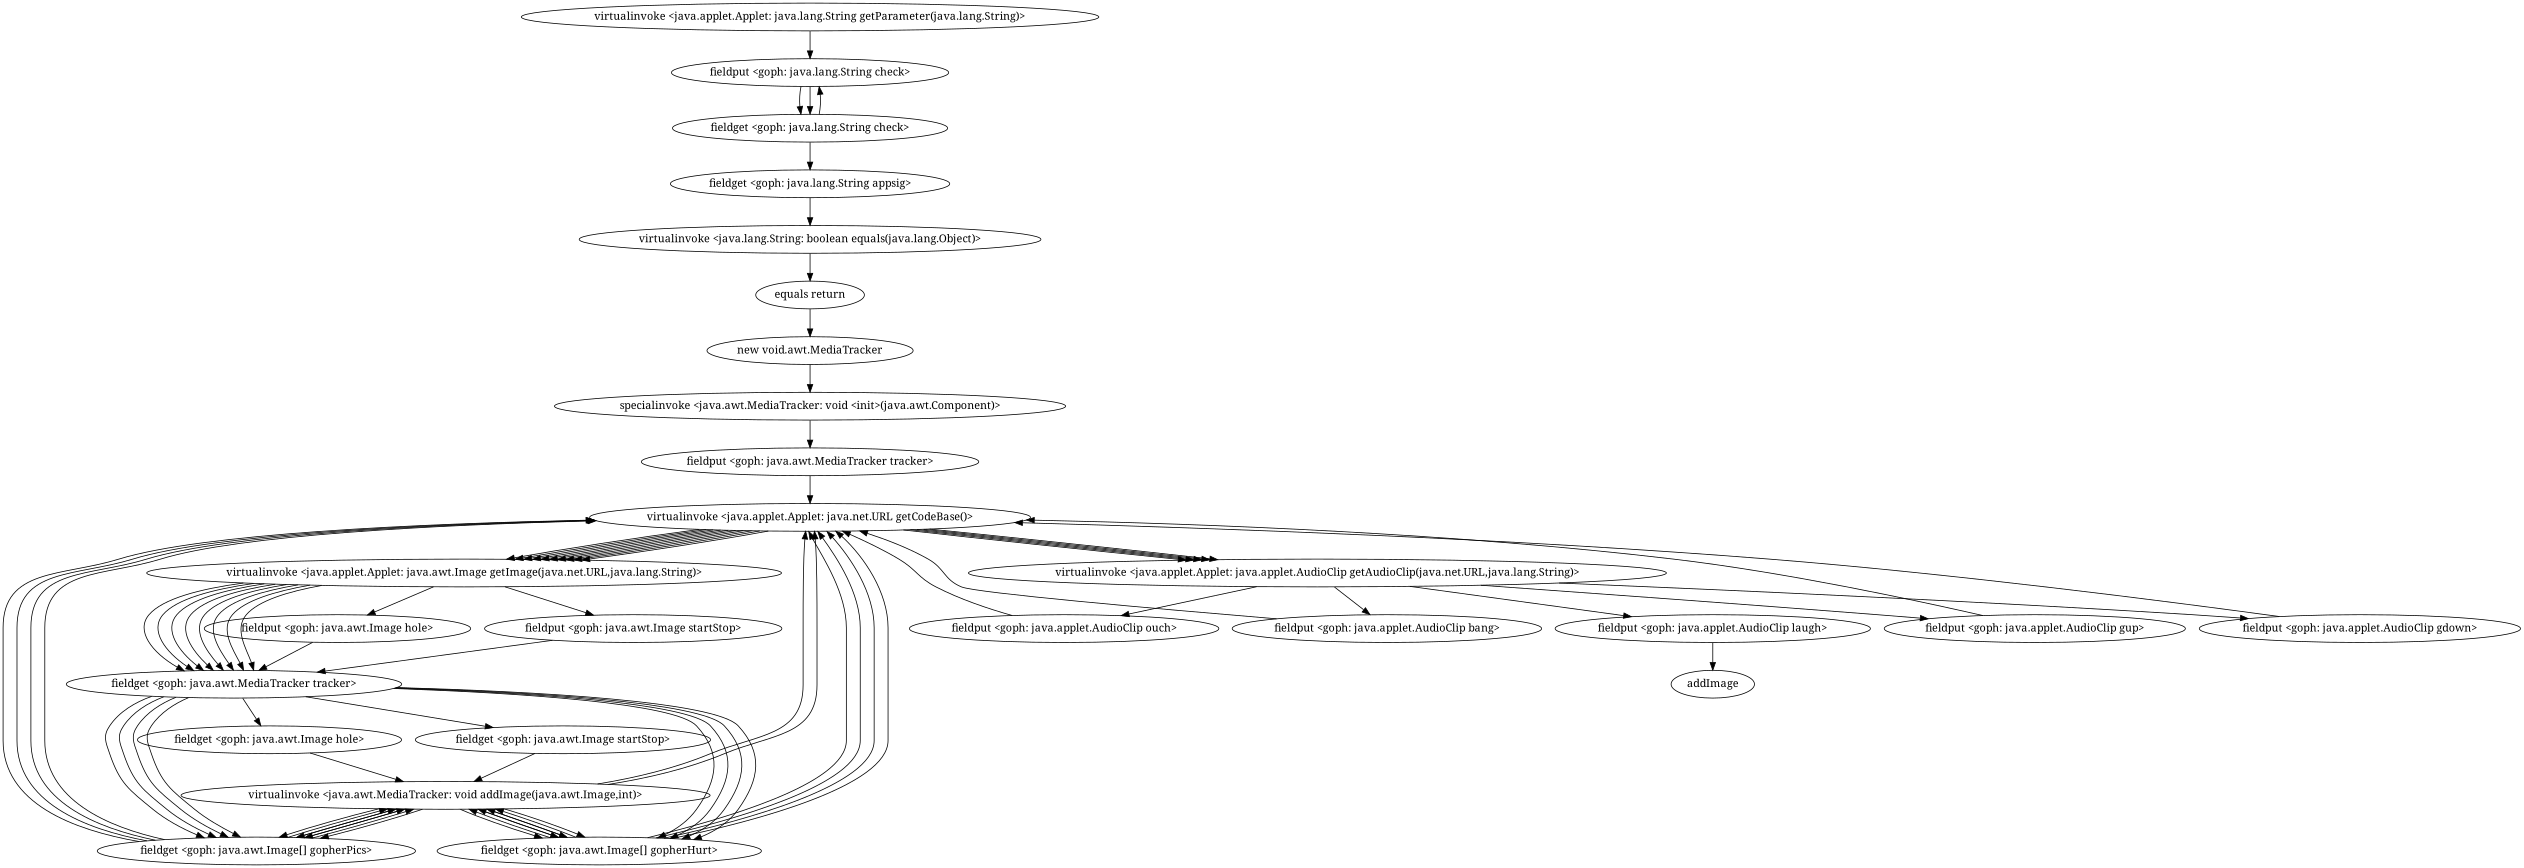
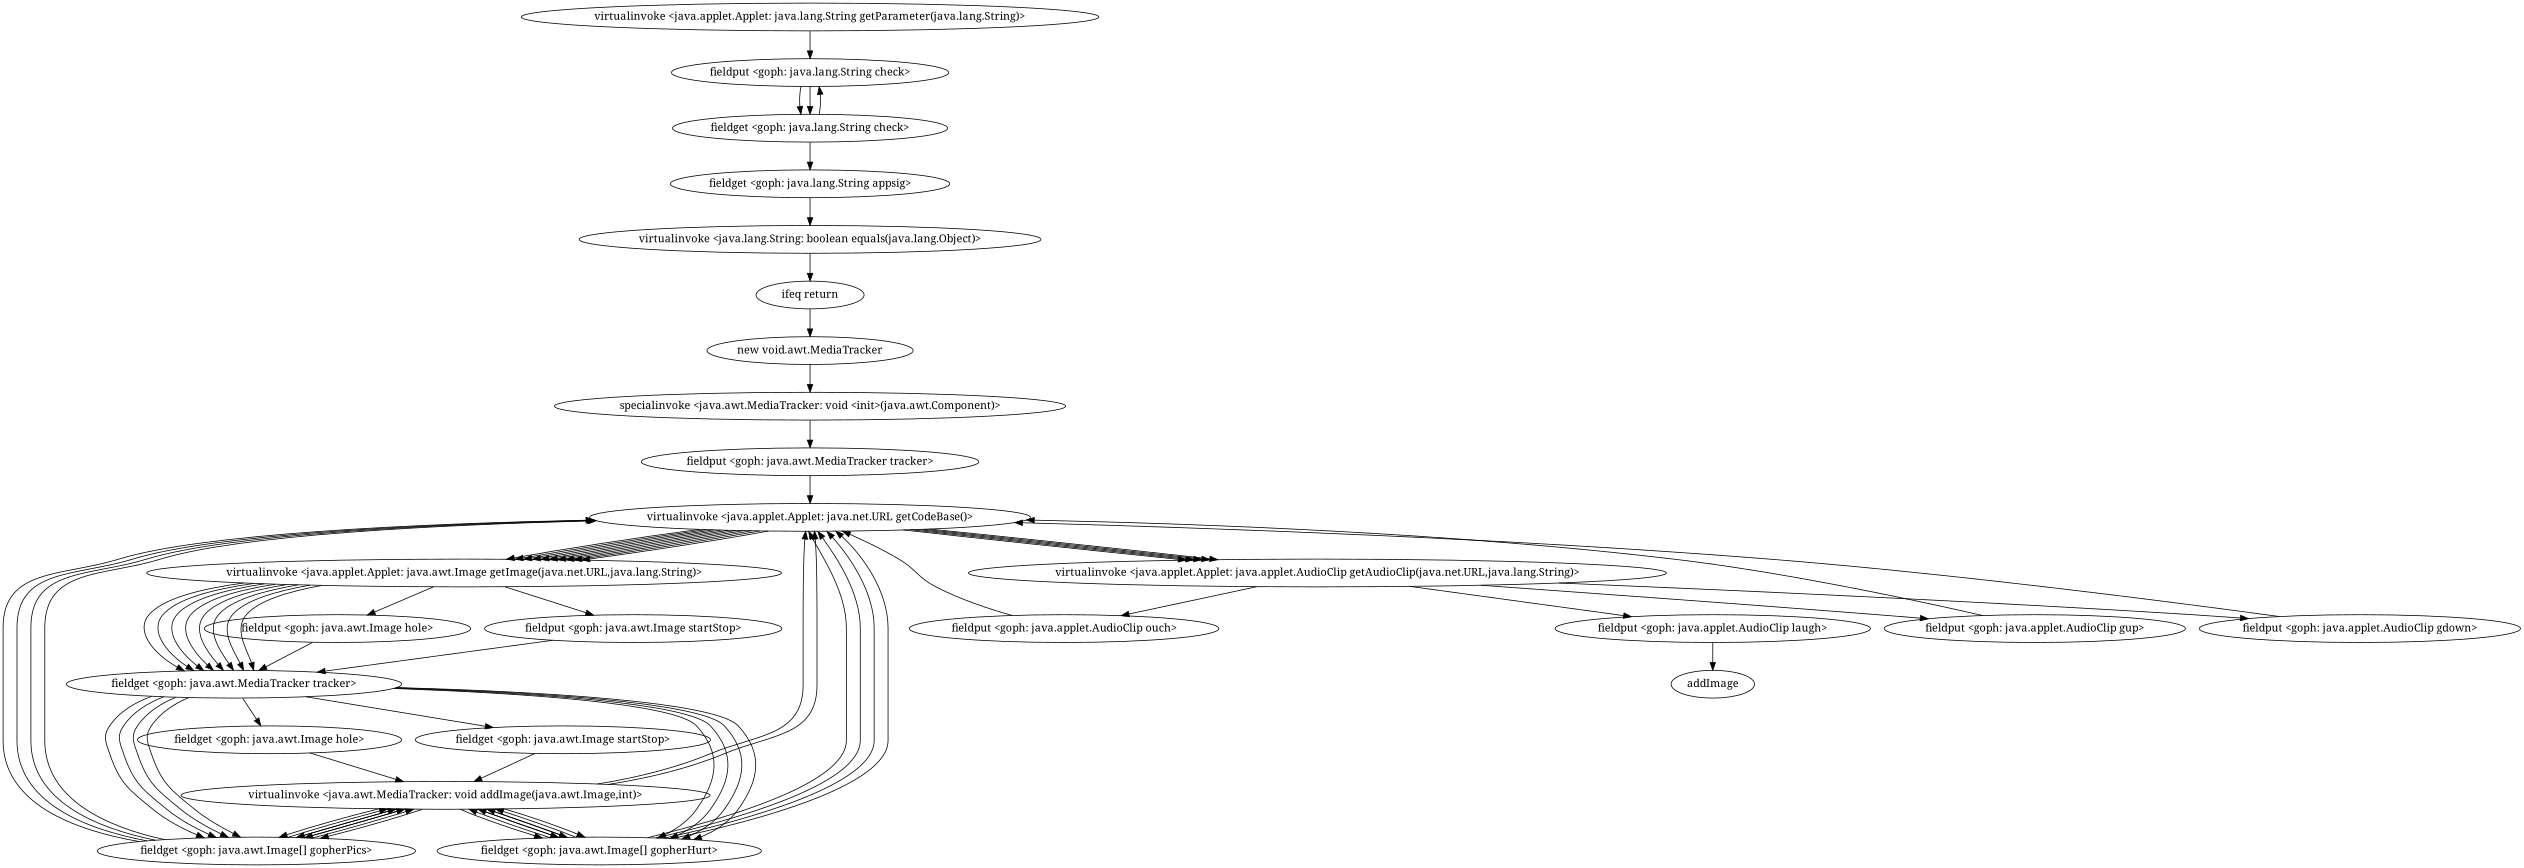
(810, 295) -> (810, 295)
(1387, 629) -> none
